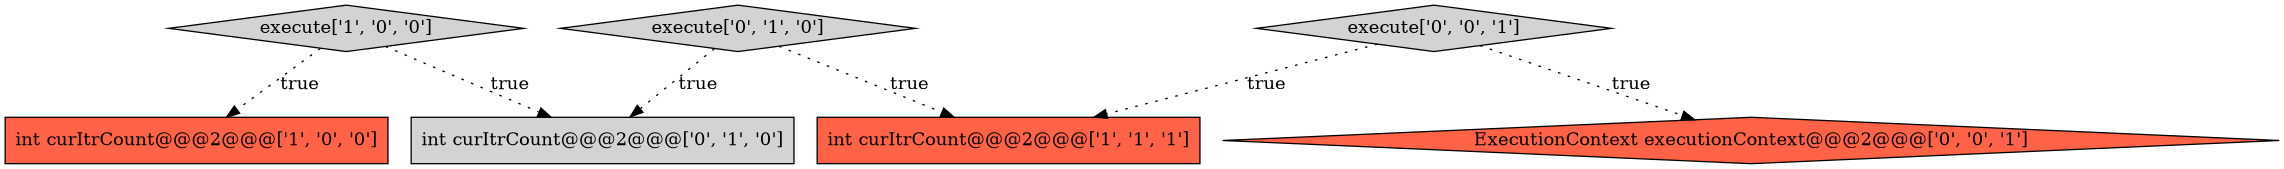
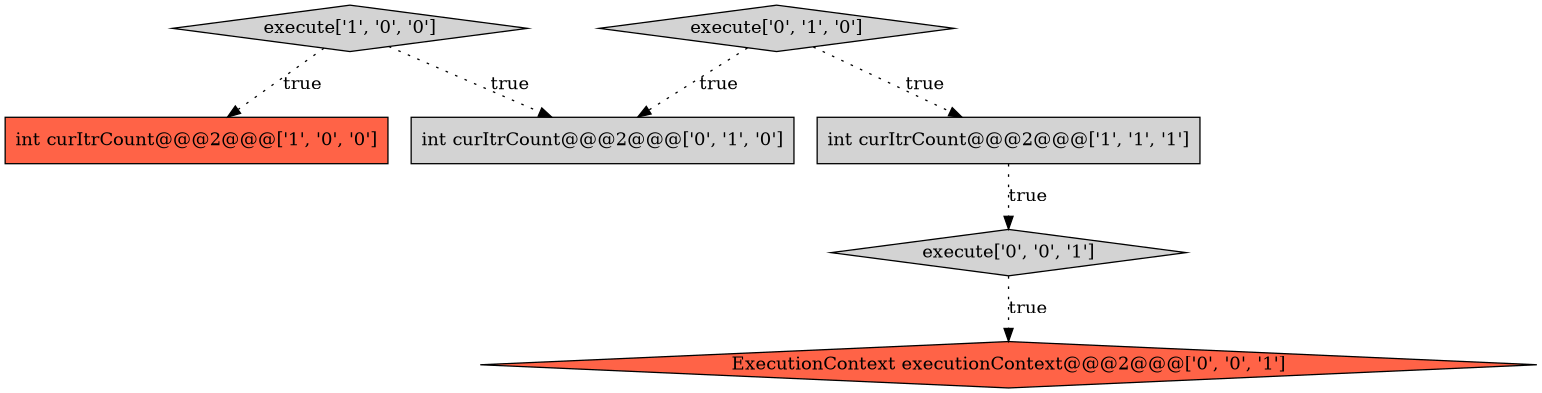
(1242, 79) -> (1009, 190)
(1009, 140) -> (1009, 140)
